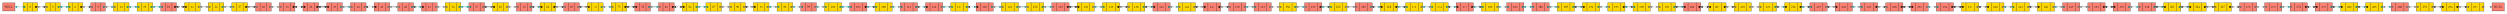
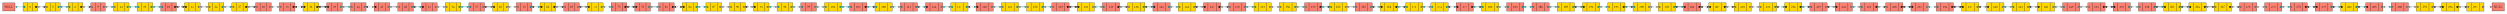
(311, 7) -> (311, 7)
(619, 7) -> (619, 7)
(1111, 7) -> (1111, 7)
(1263, 7) -> (1263, 7)
(2374, 7) -> (2374, 7)
